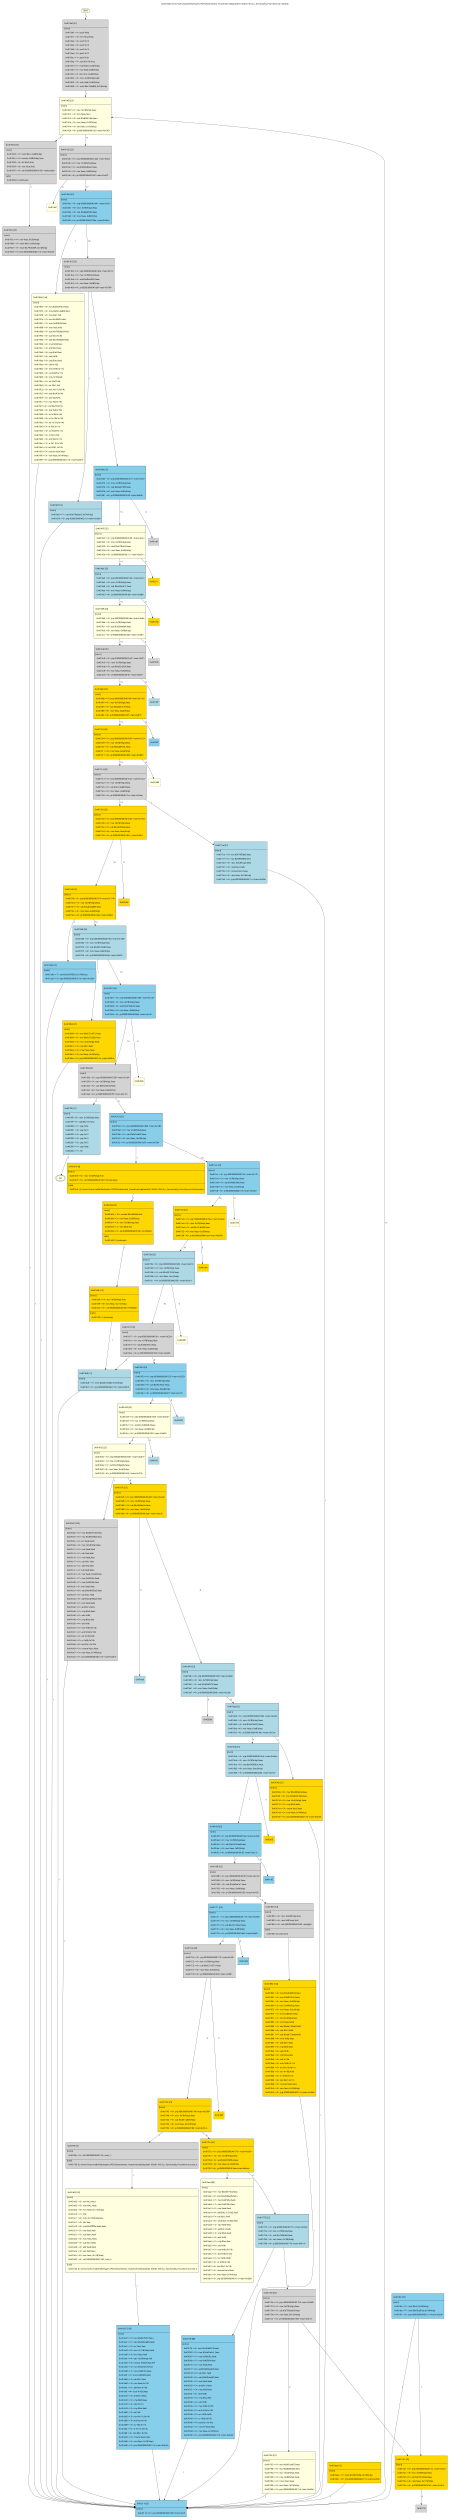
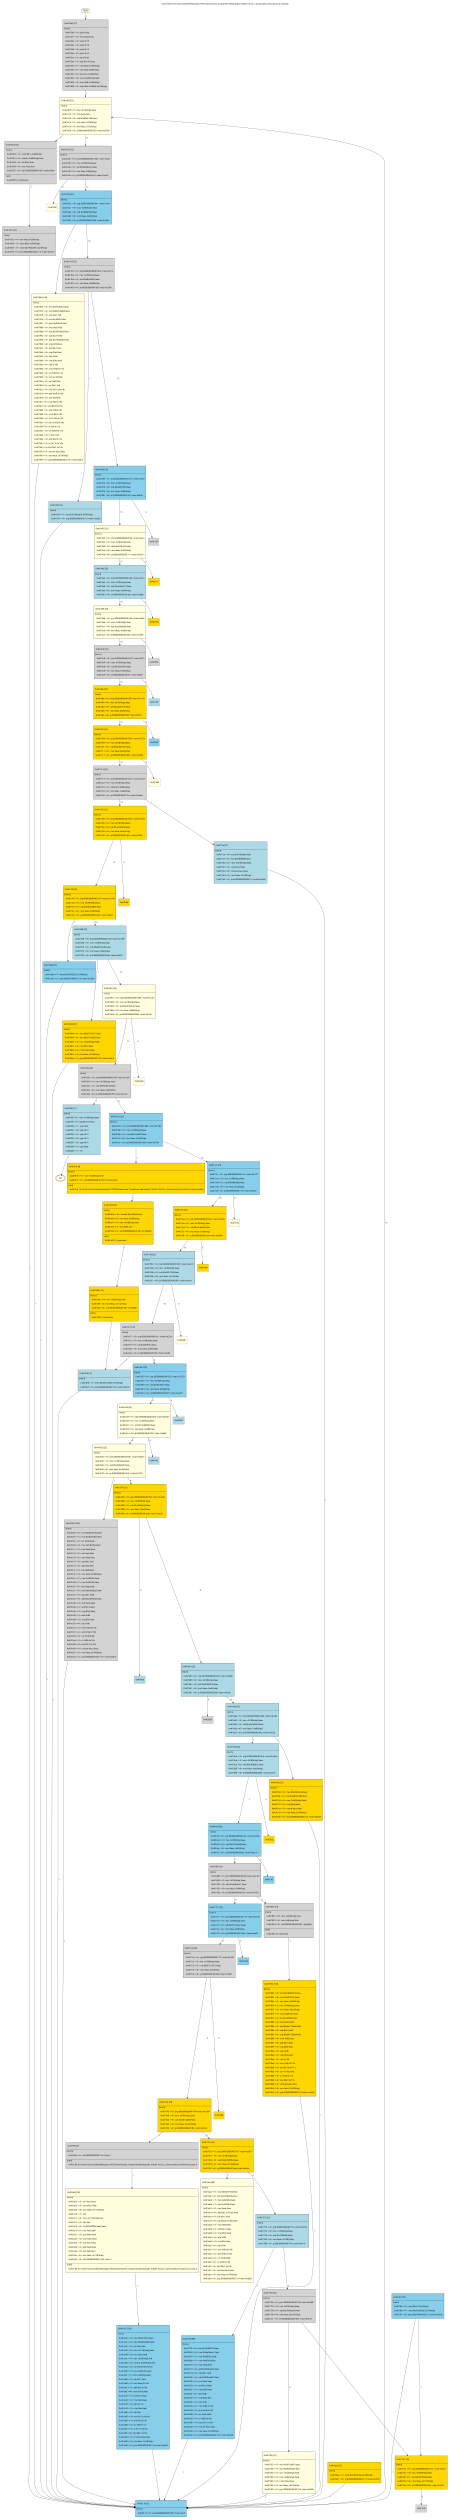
(129, 1001) -> (129, 1001)
